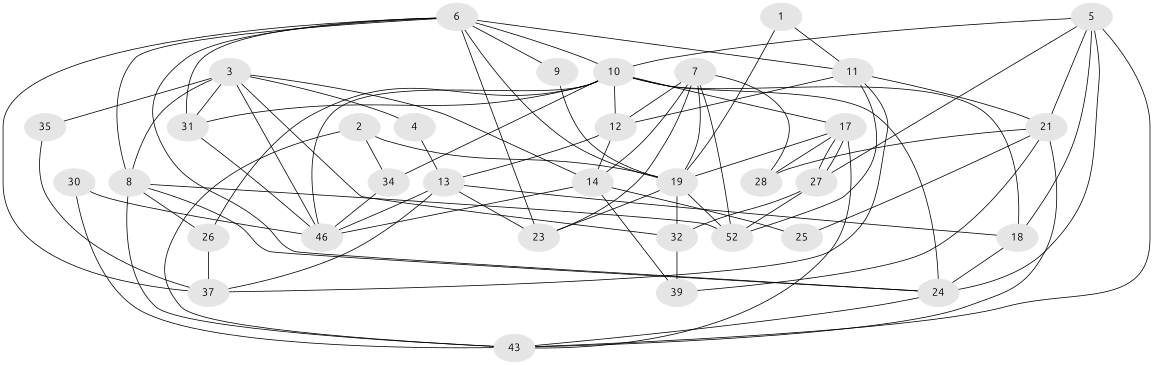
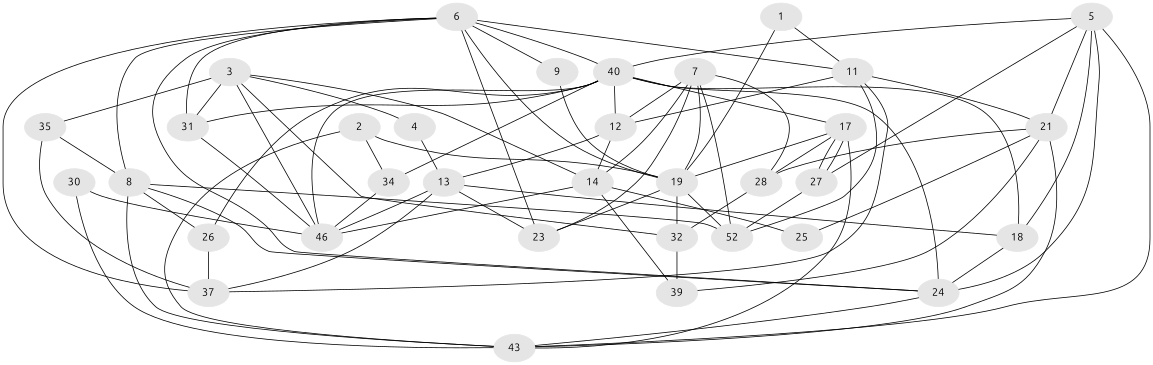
(614, 72) -> (614, 72)
(160, 113) -> (87, 155)
(752, 209) -> (733, 201)
